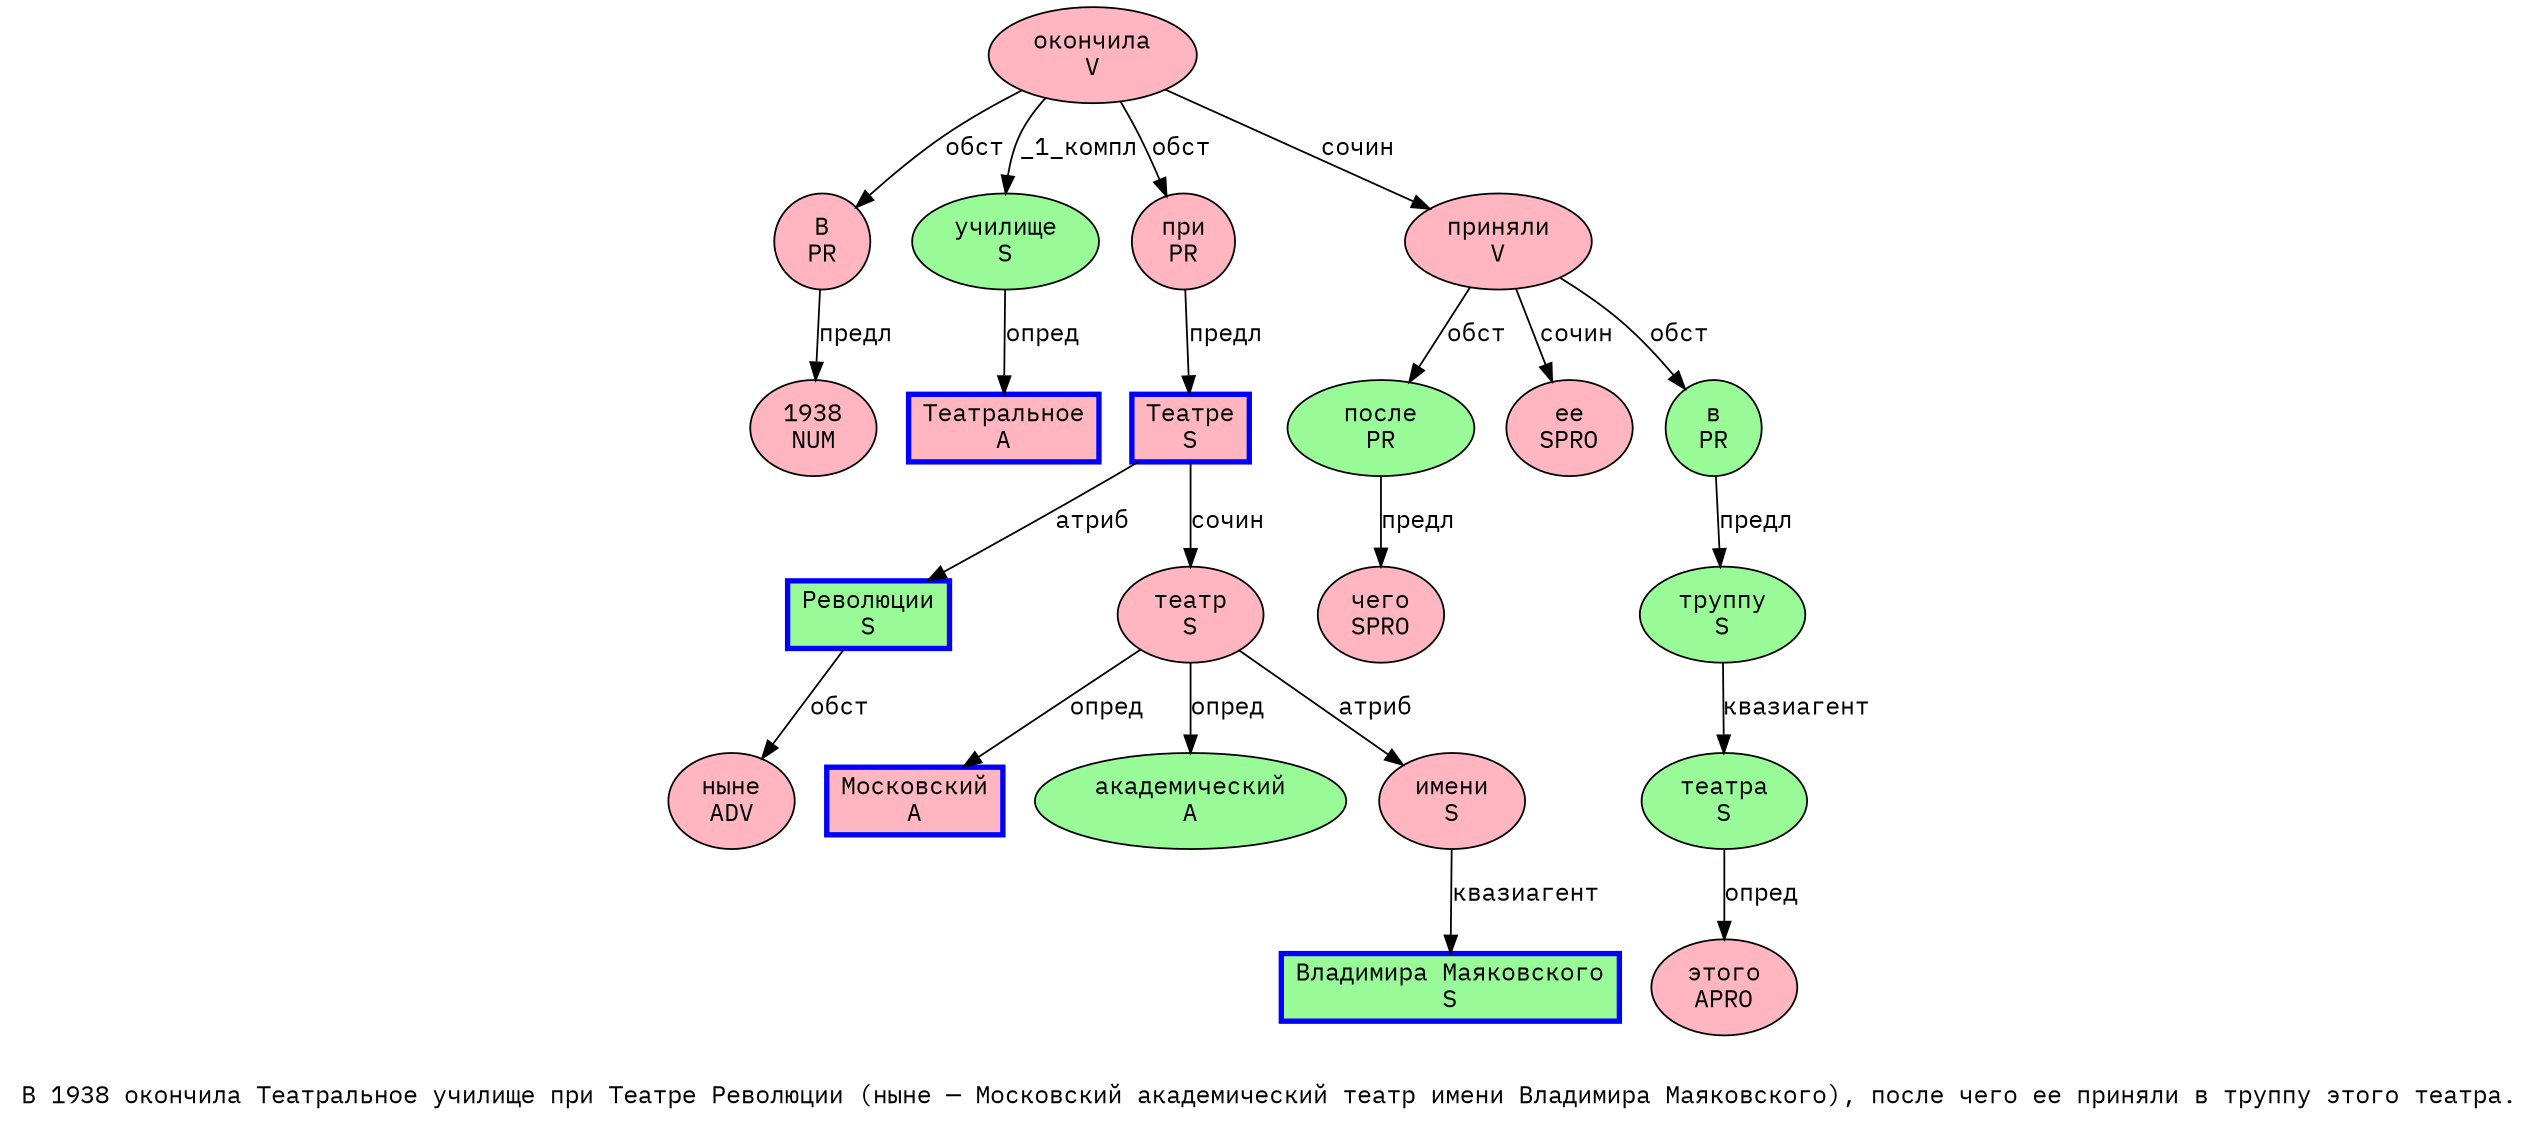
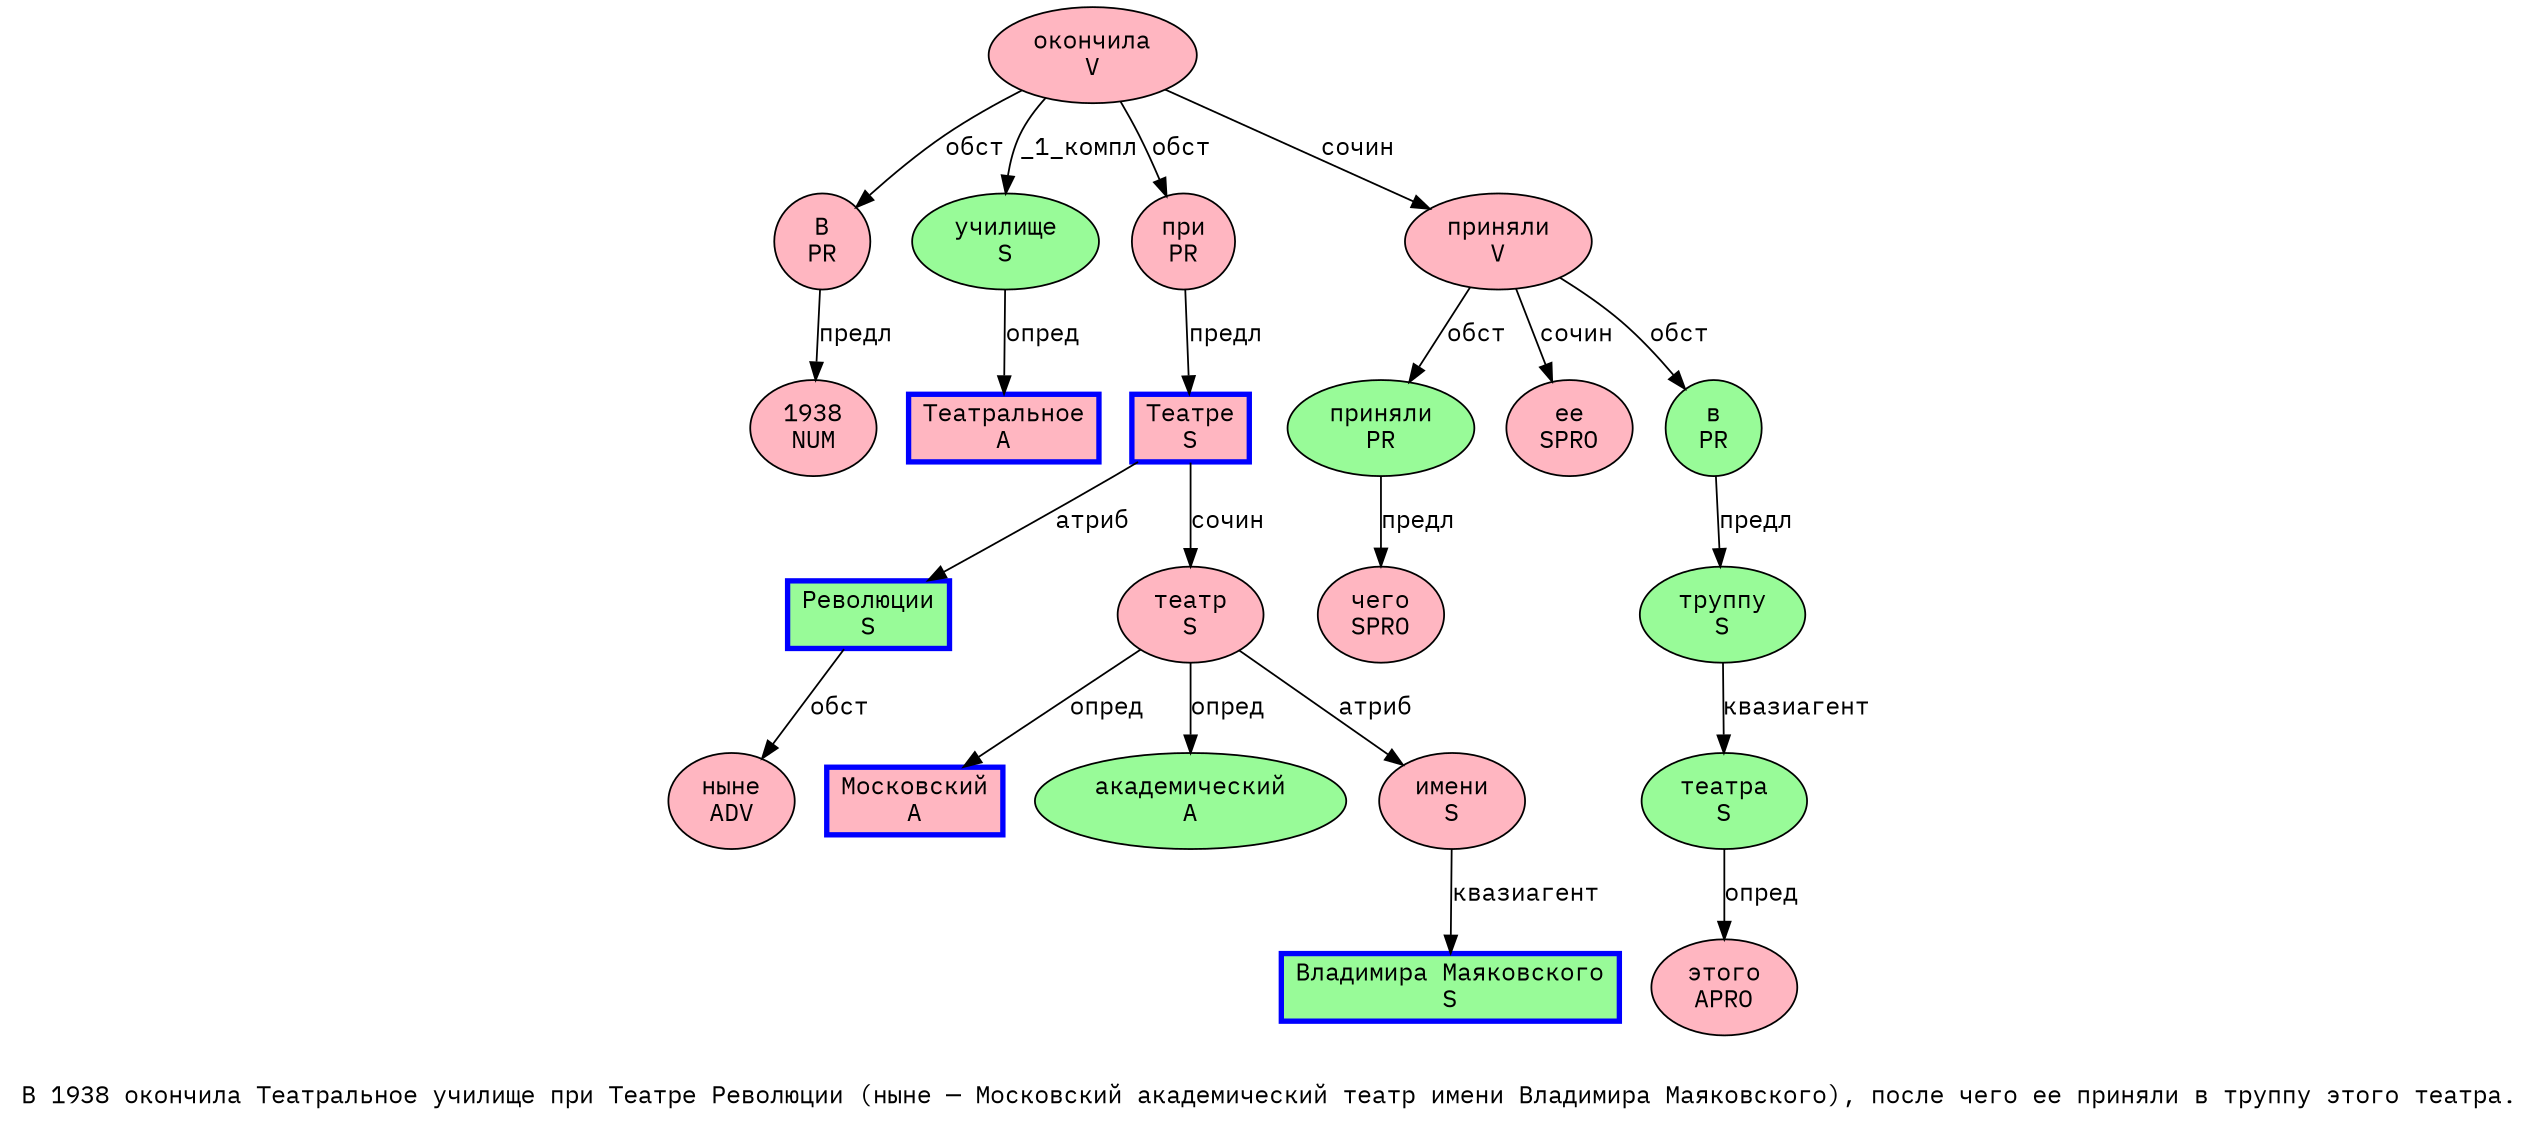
(1381, 428) -> (1381, 428)
